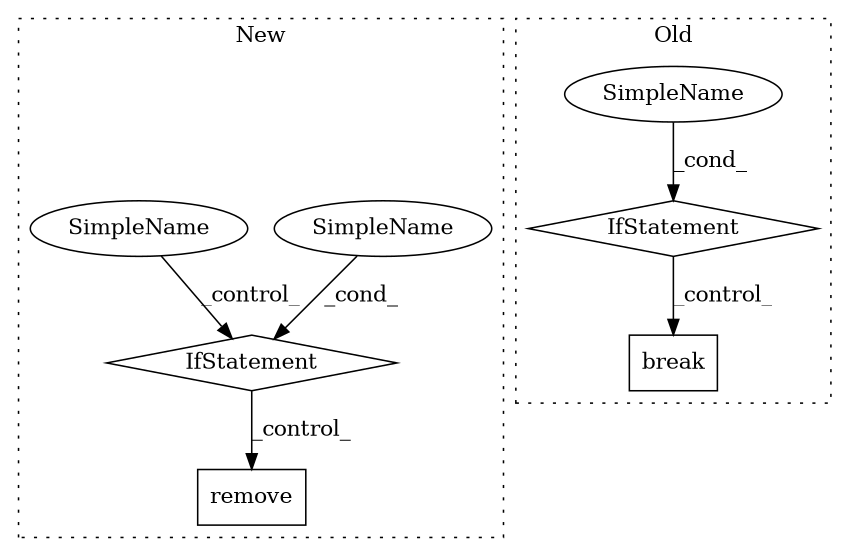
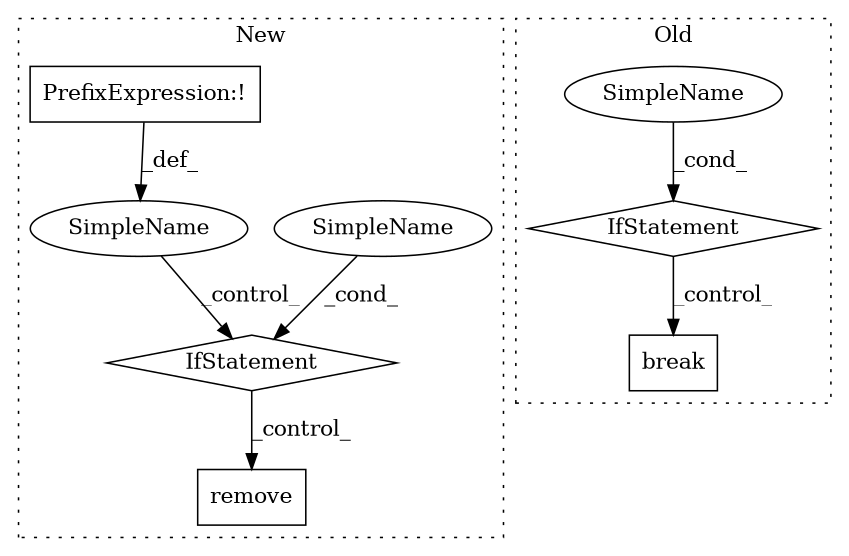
none -> (145, 94)
